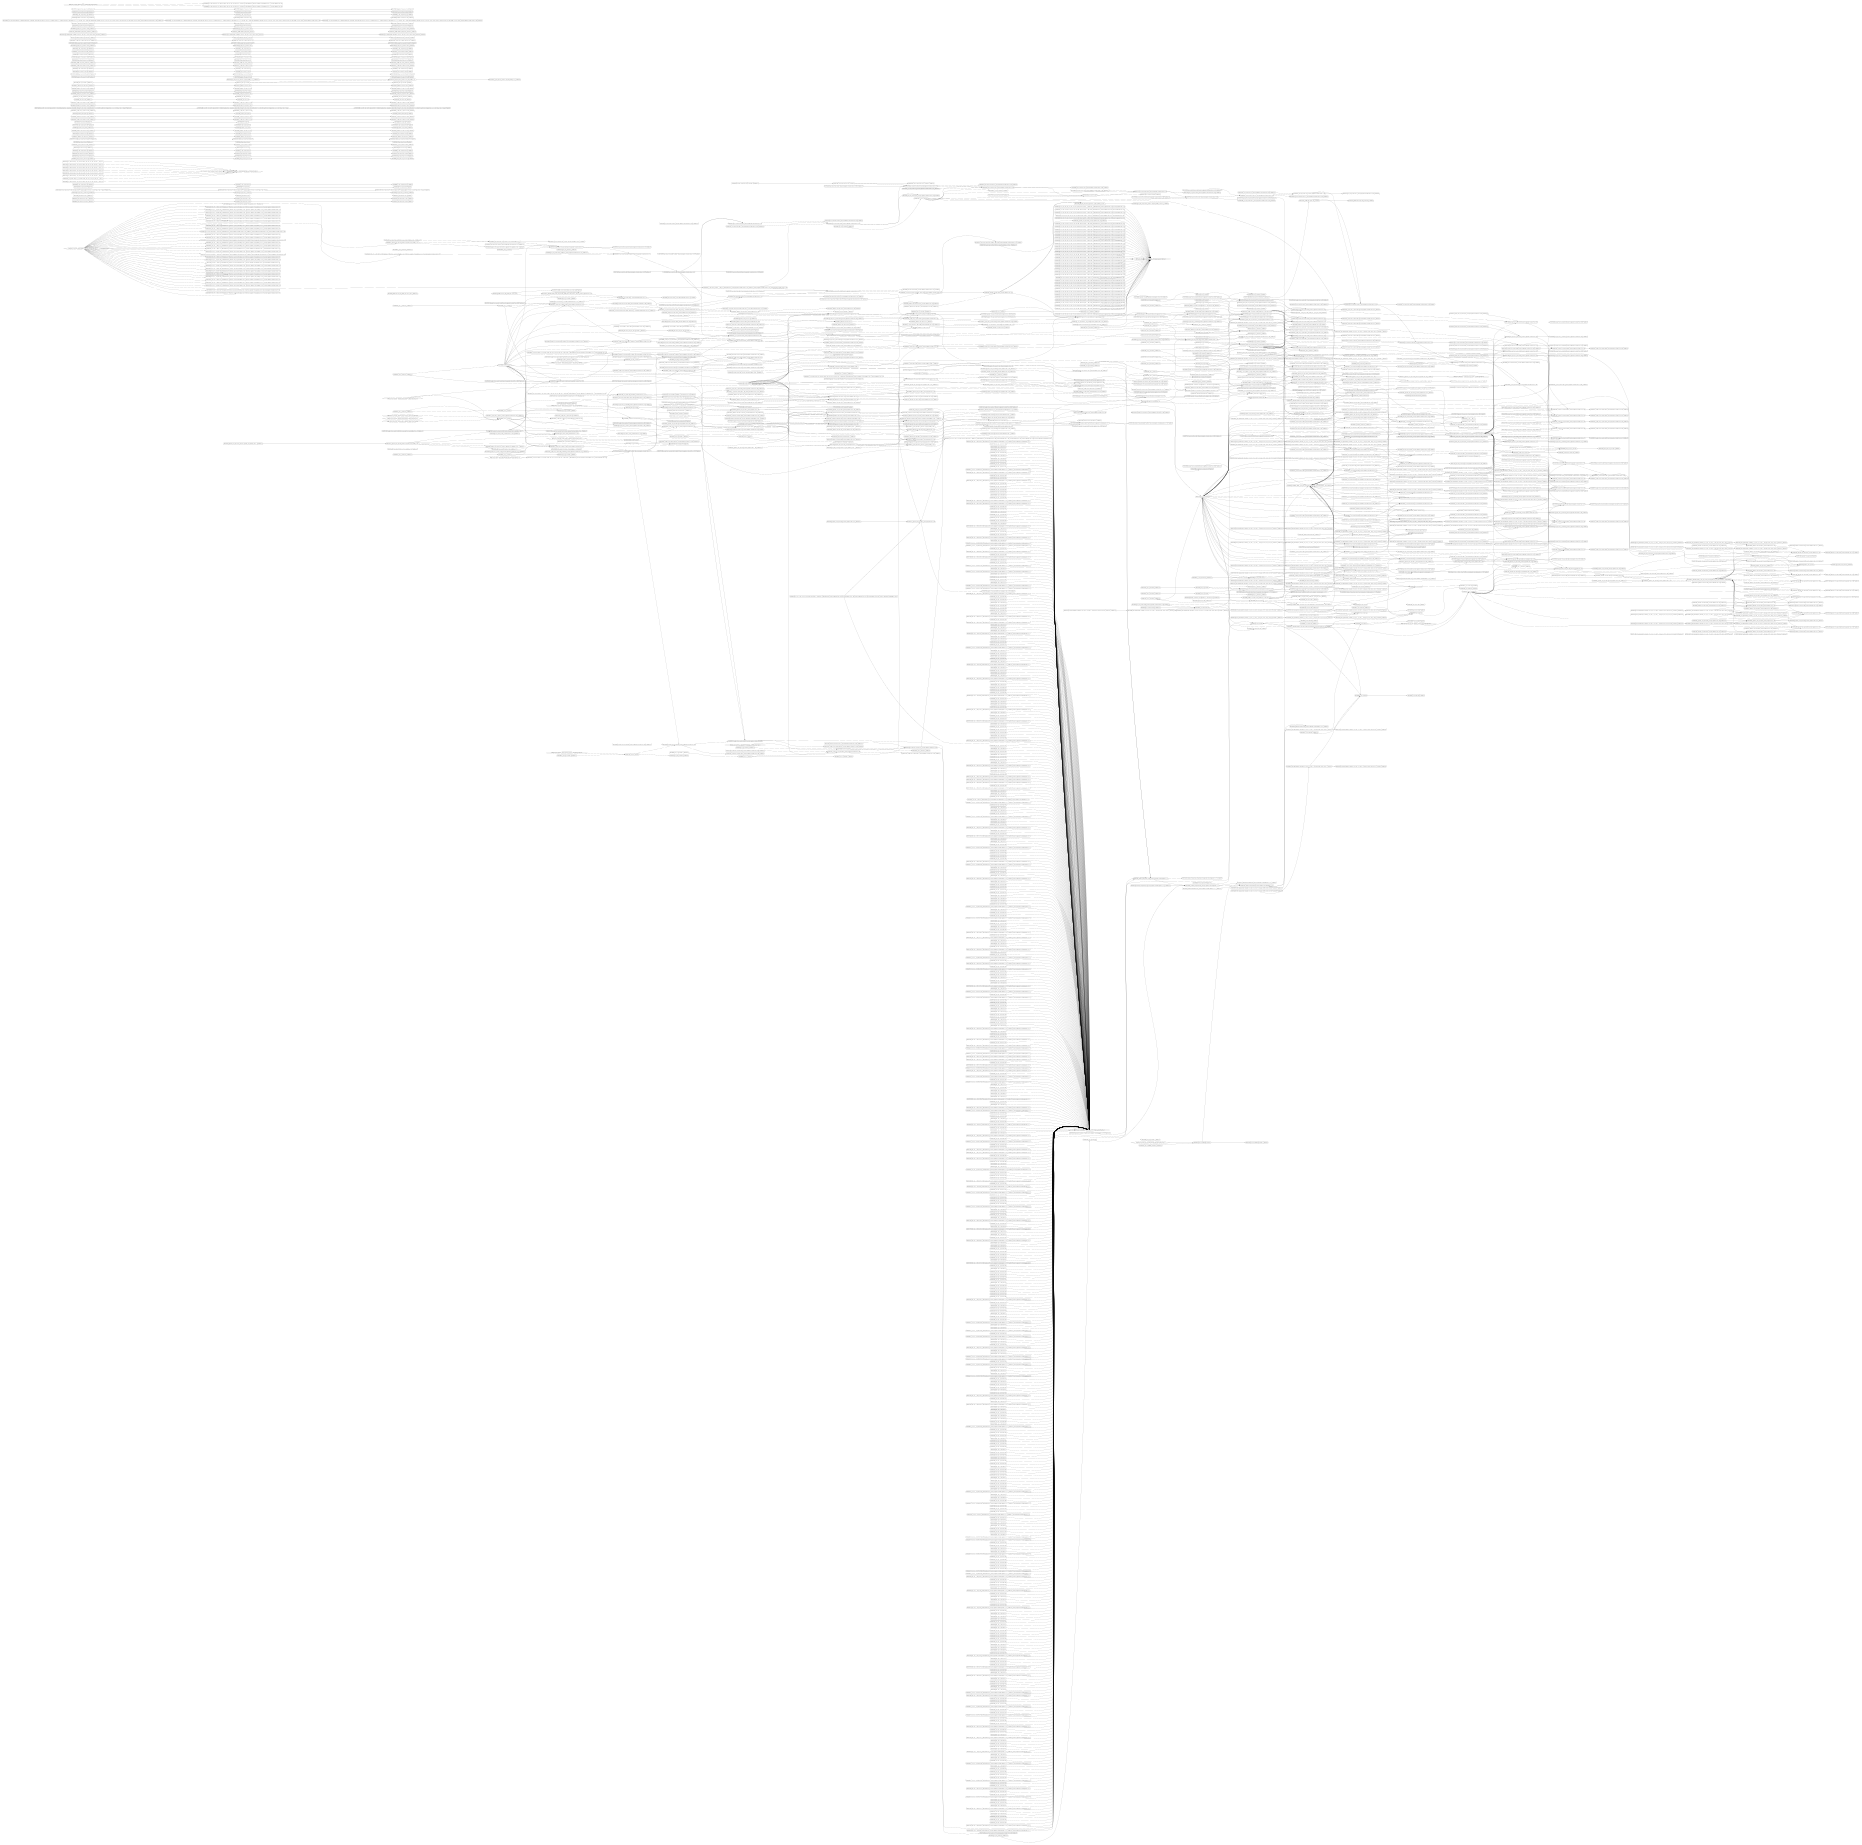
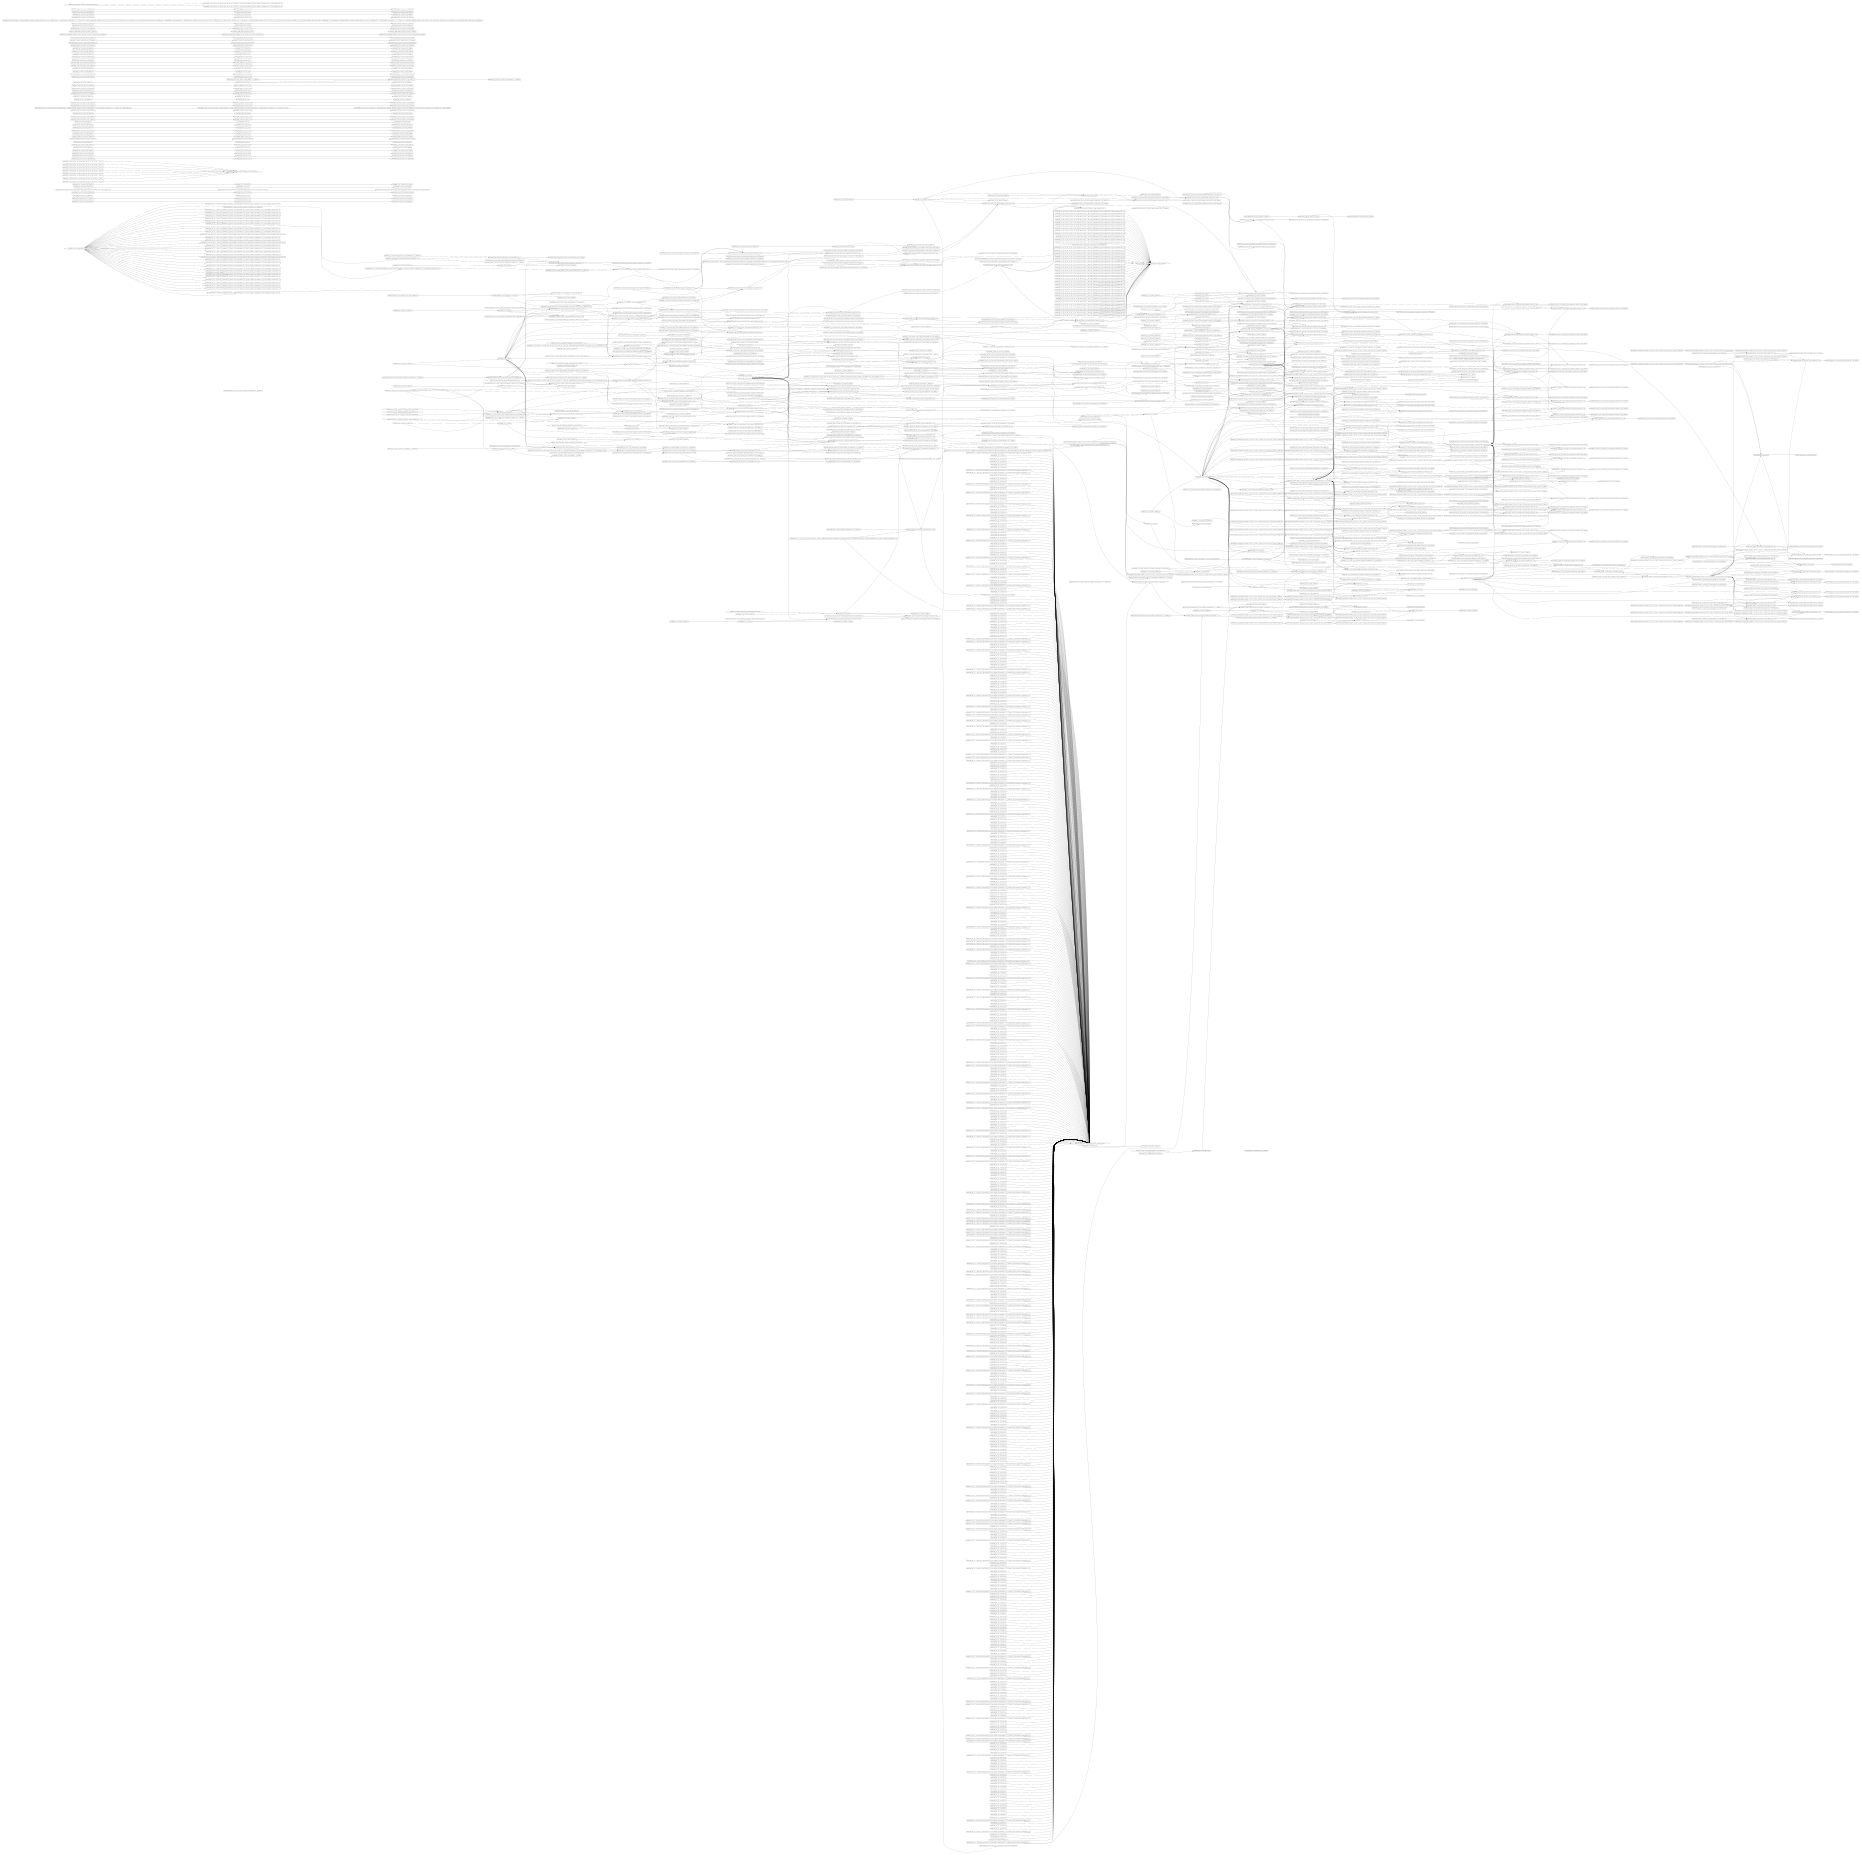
none -> (632, 404)
(1469, 517) -> none
